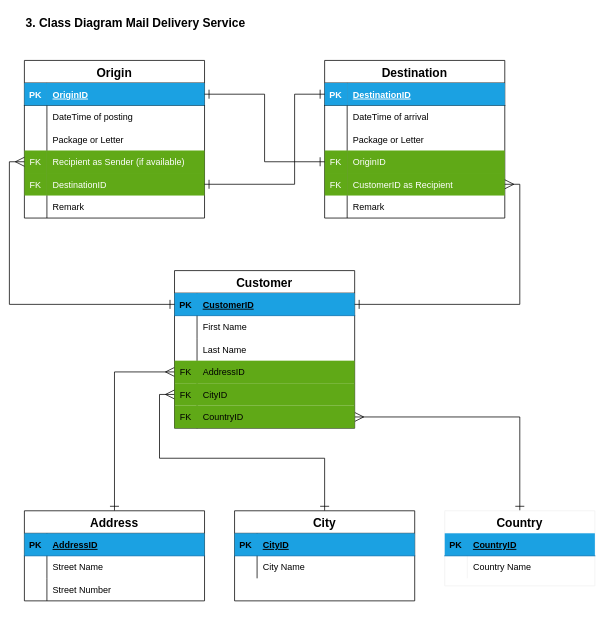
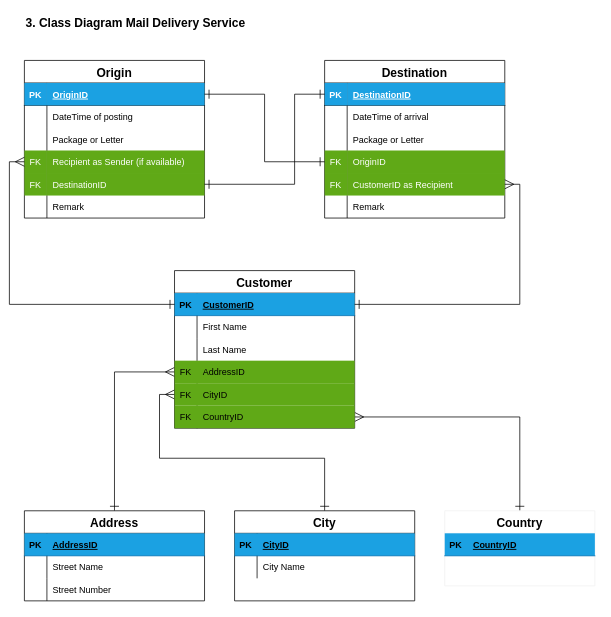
(531, 567) -> none
